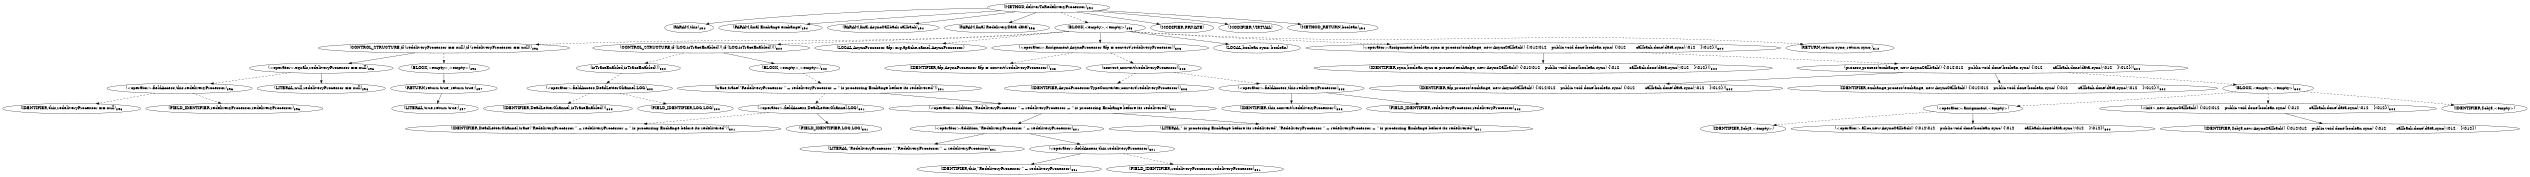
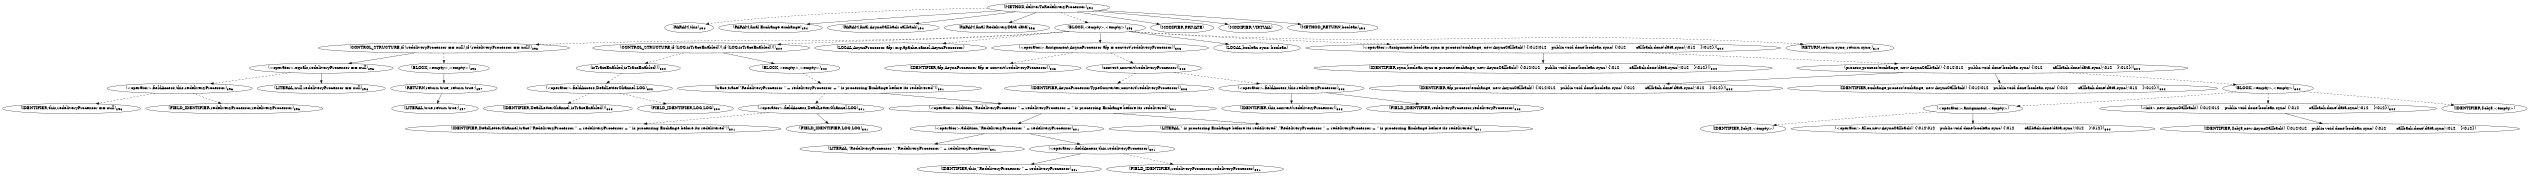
(848, 13) -> (848, 13)
